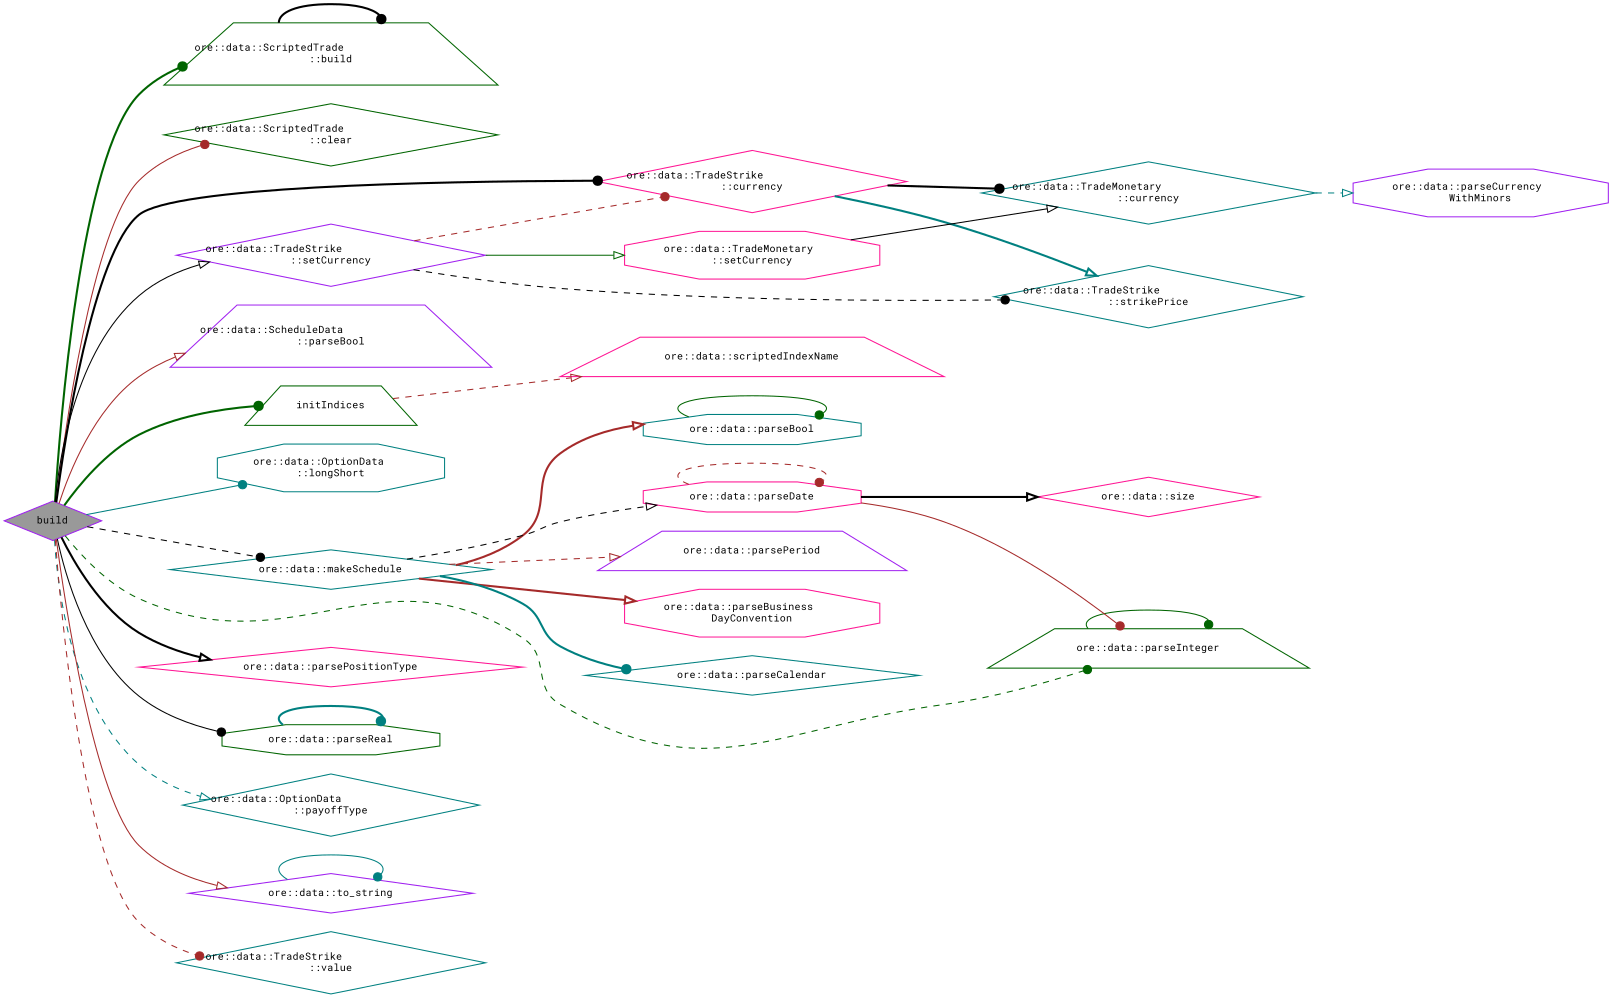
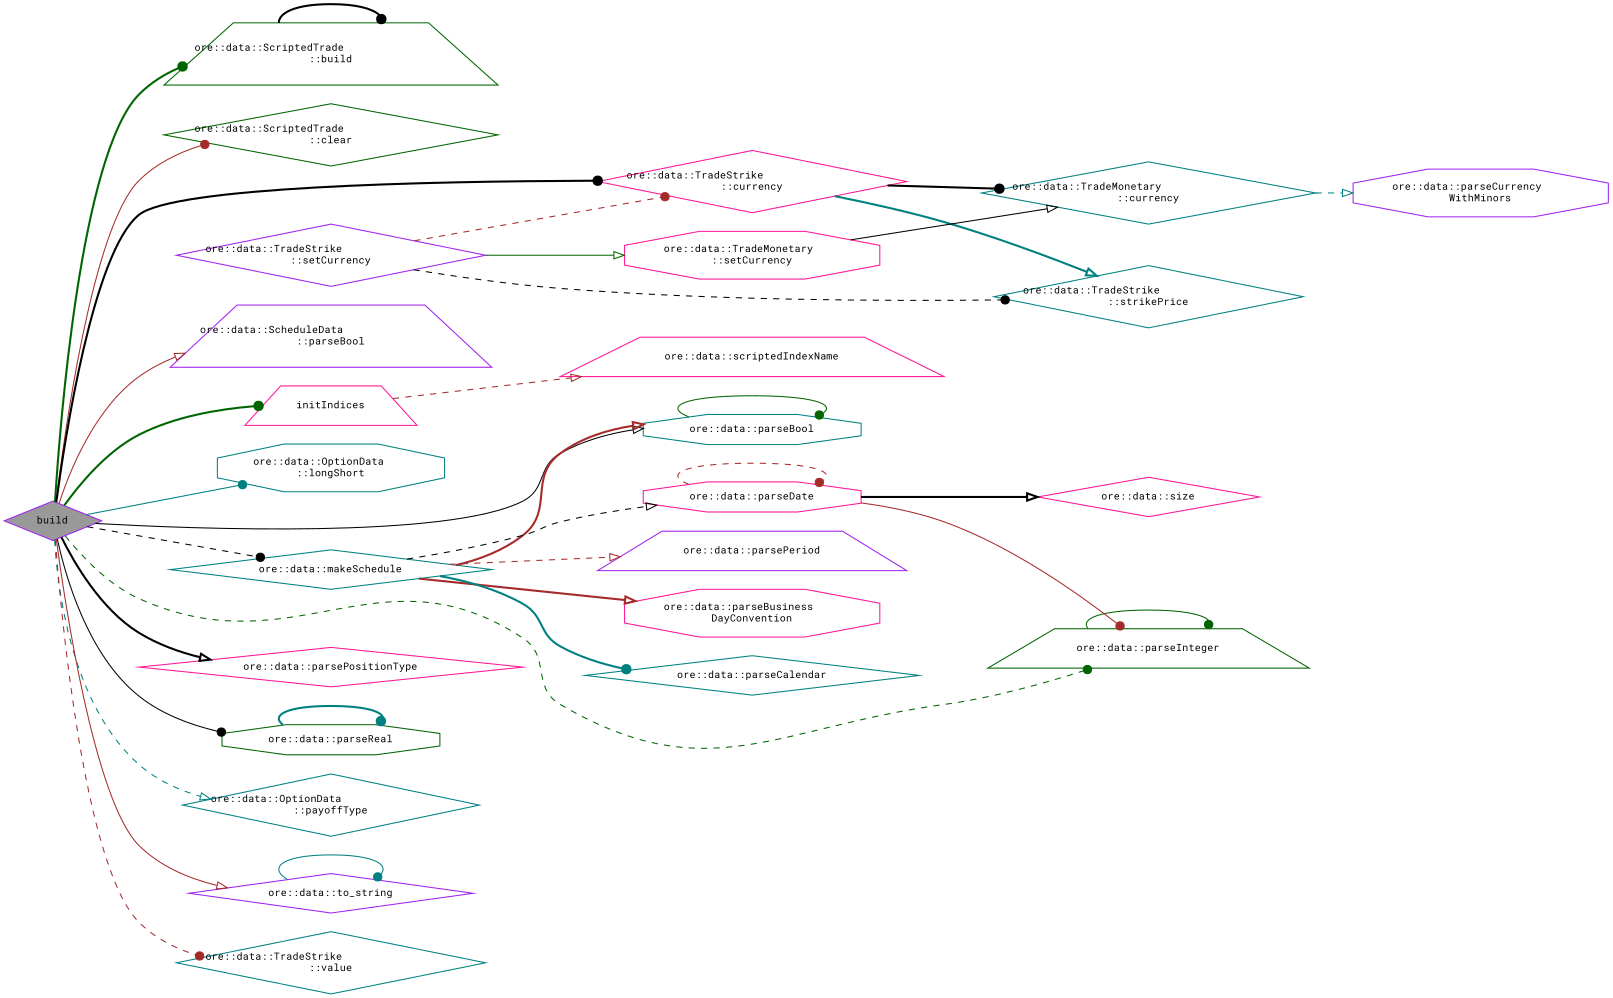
(92, 360) -> (380, 526)
(331, 406) -> (331, 406)
